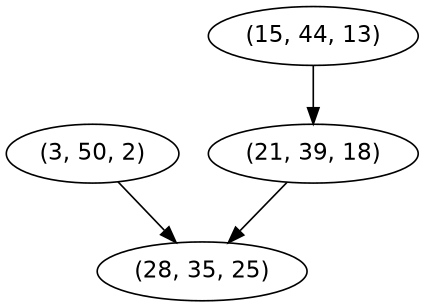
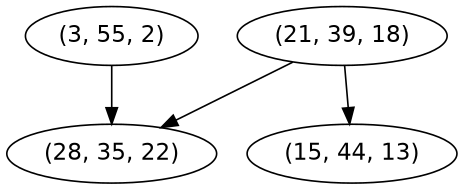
(313, 87) -> (346, 87)
(93, 154) -> (112, 36)
(202, 271) -> (112, 154)
